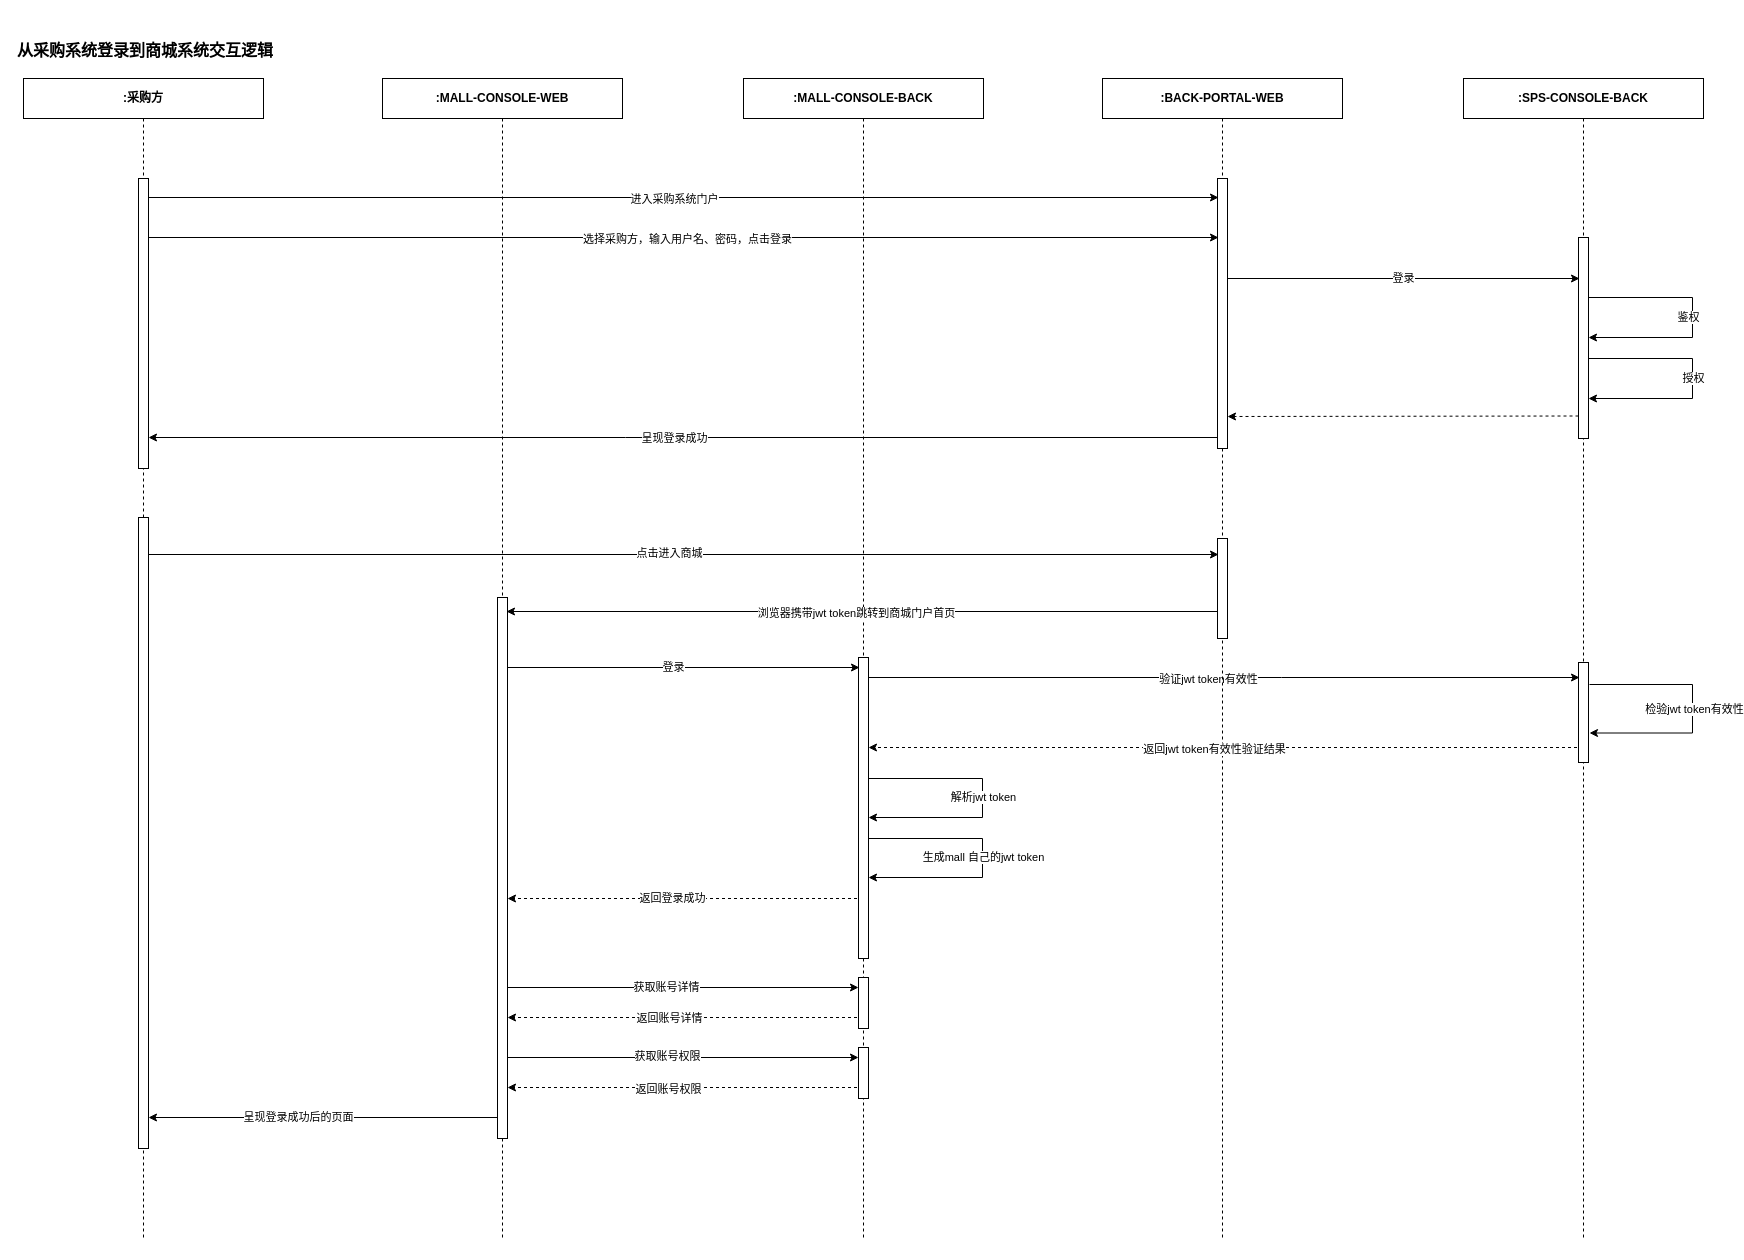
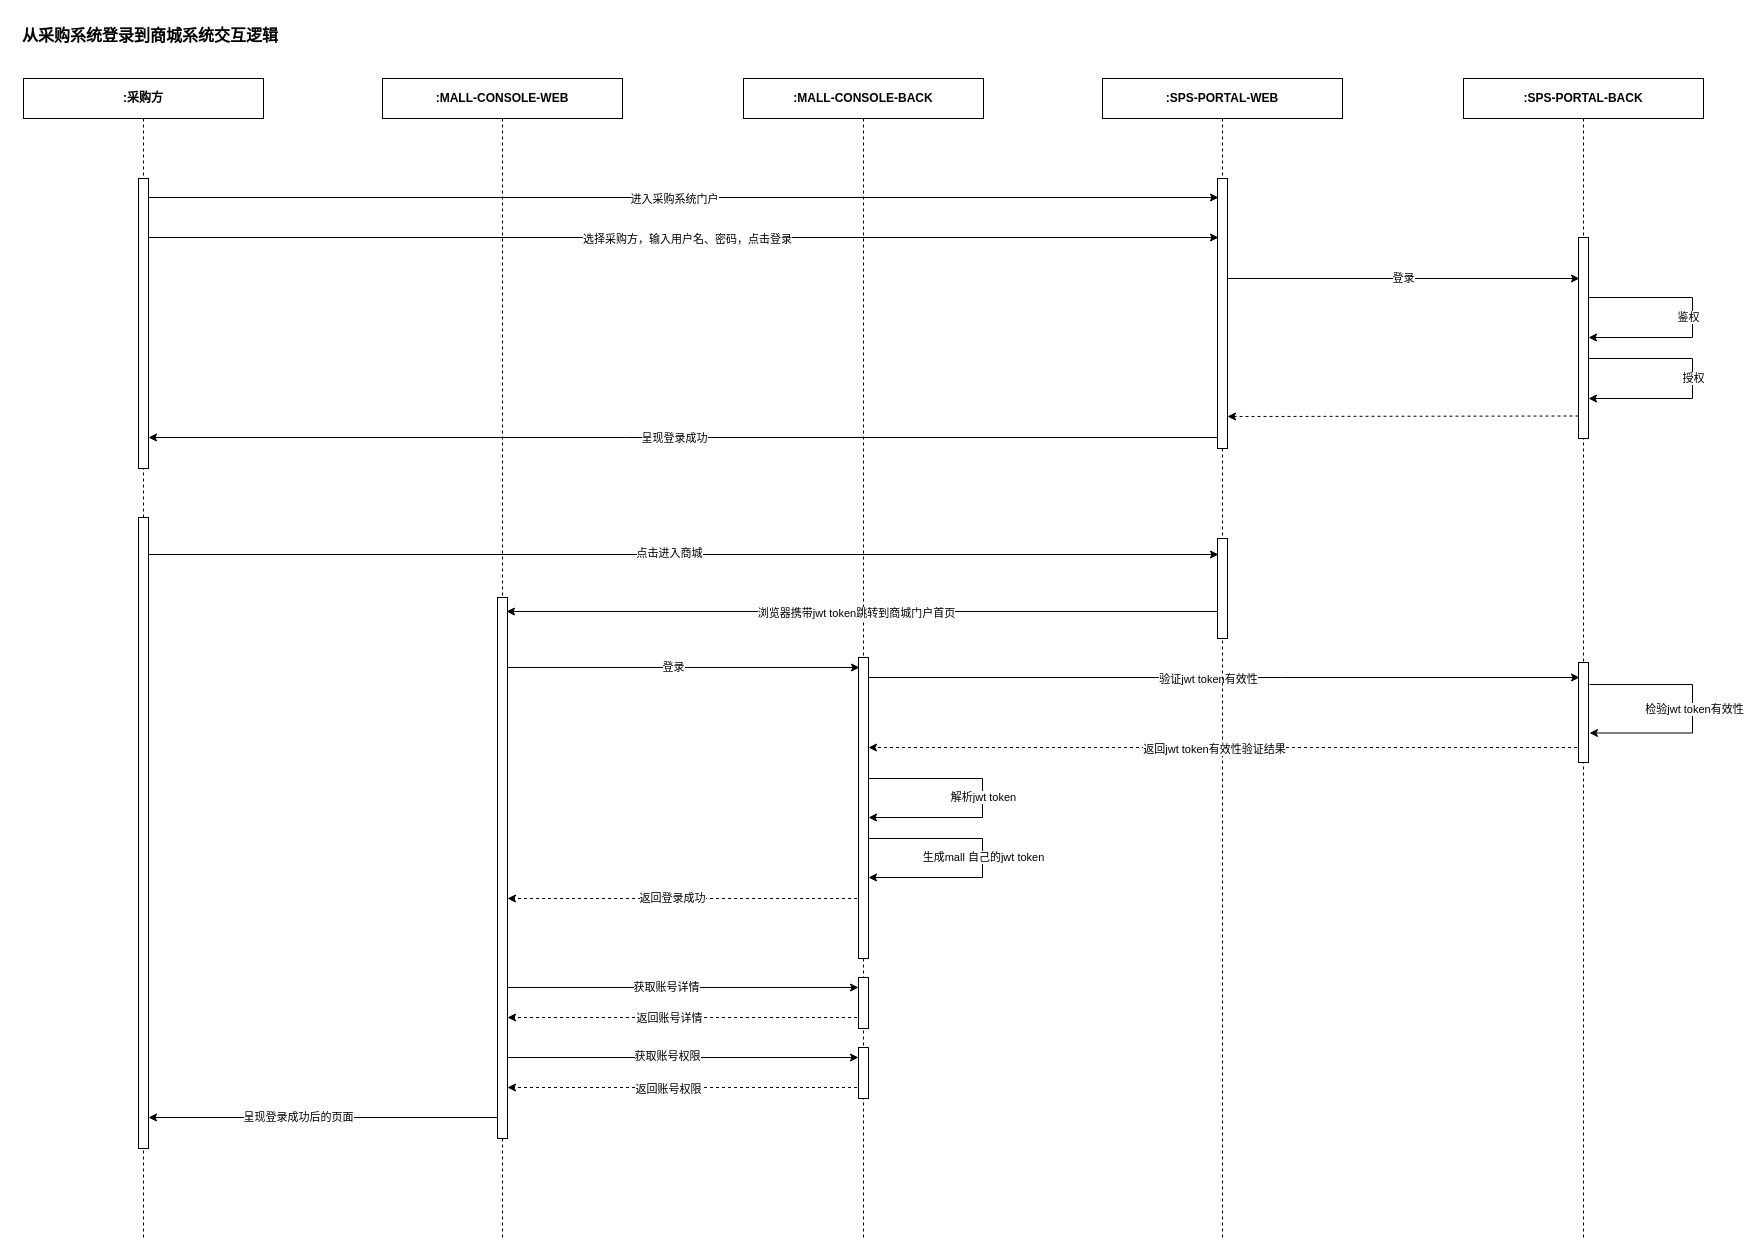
(156, 51) -> (161, 36)
(1223, 99) -> (1223, 99)
(1584, 99) -> (1584, 99)
